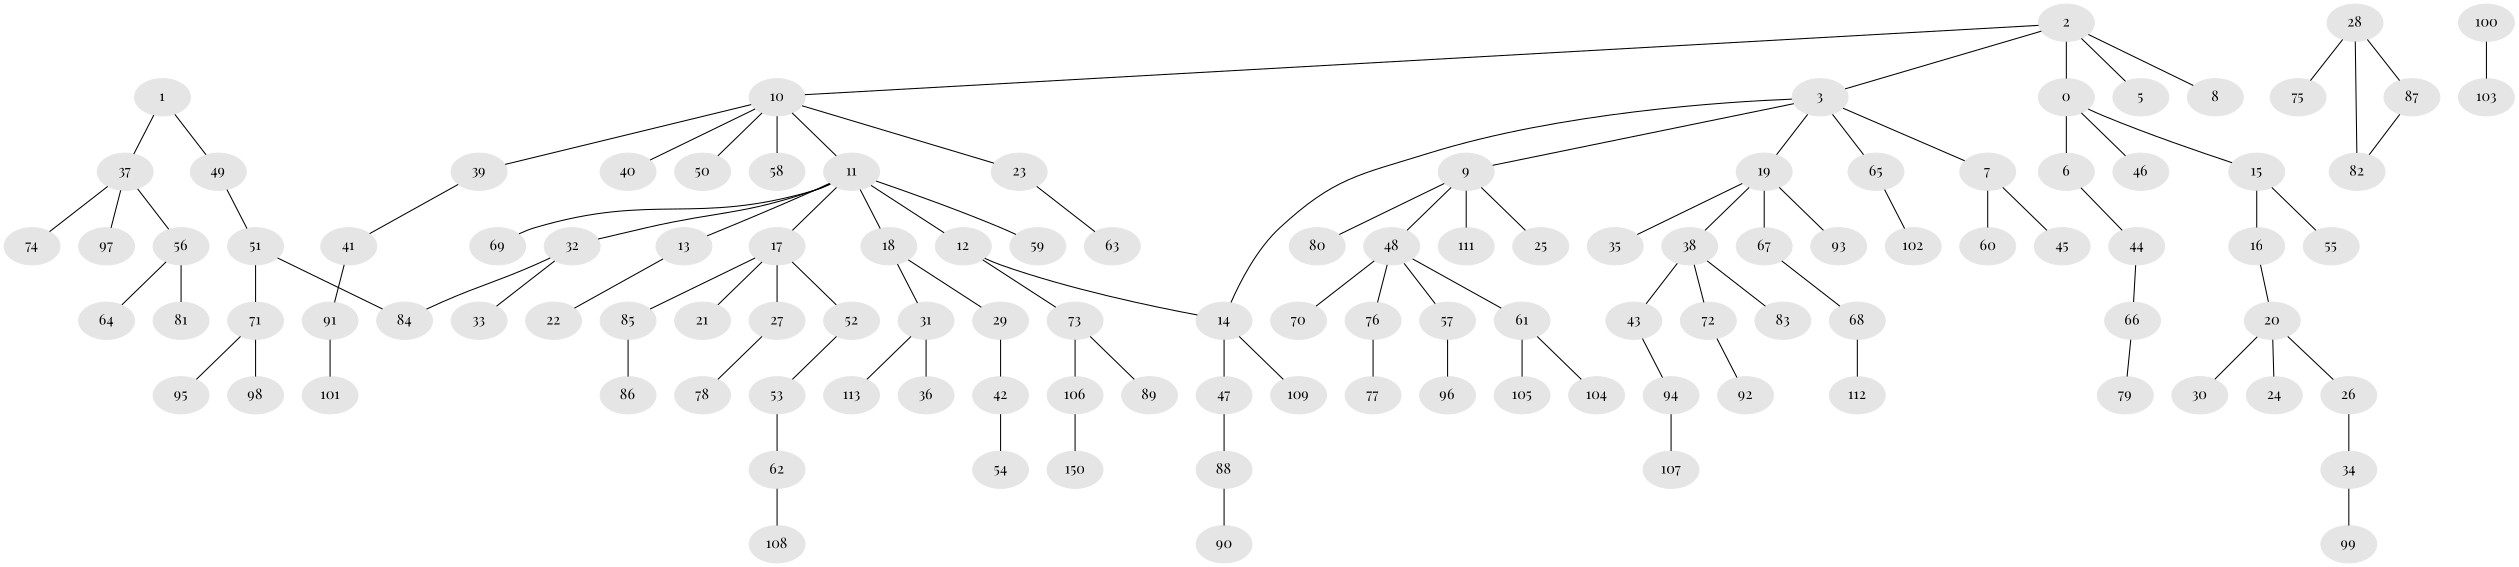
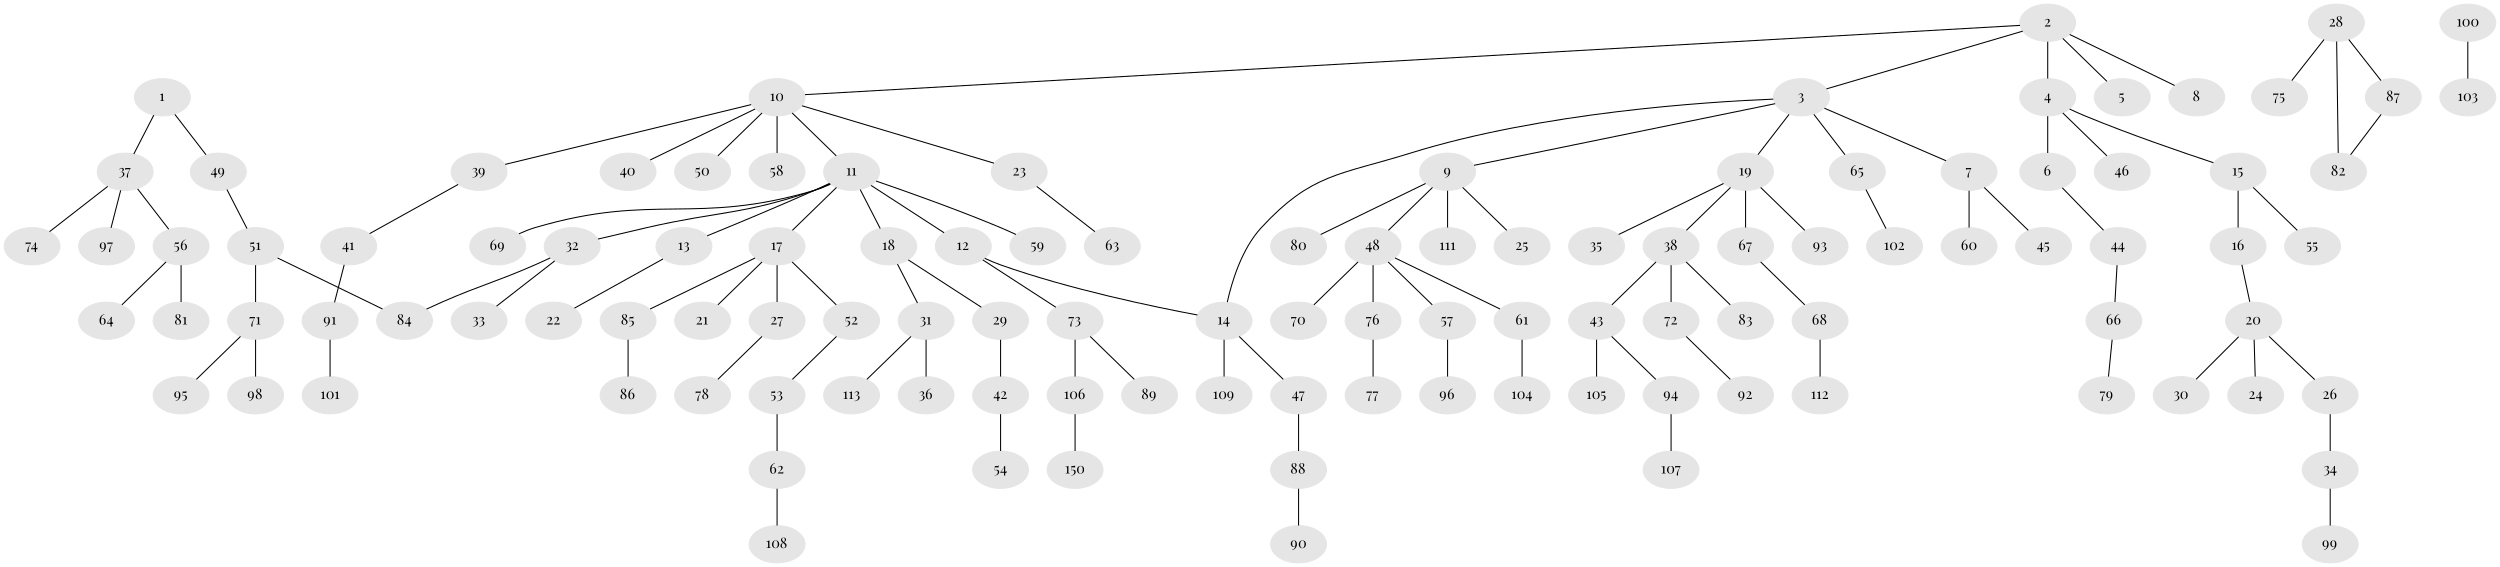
(2066, 97) -> (2048, 97)
(1522, 358) -> (1597, 358)
